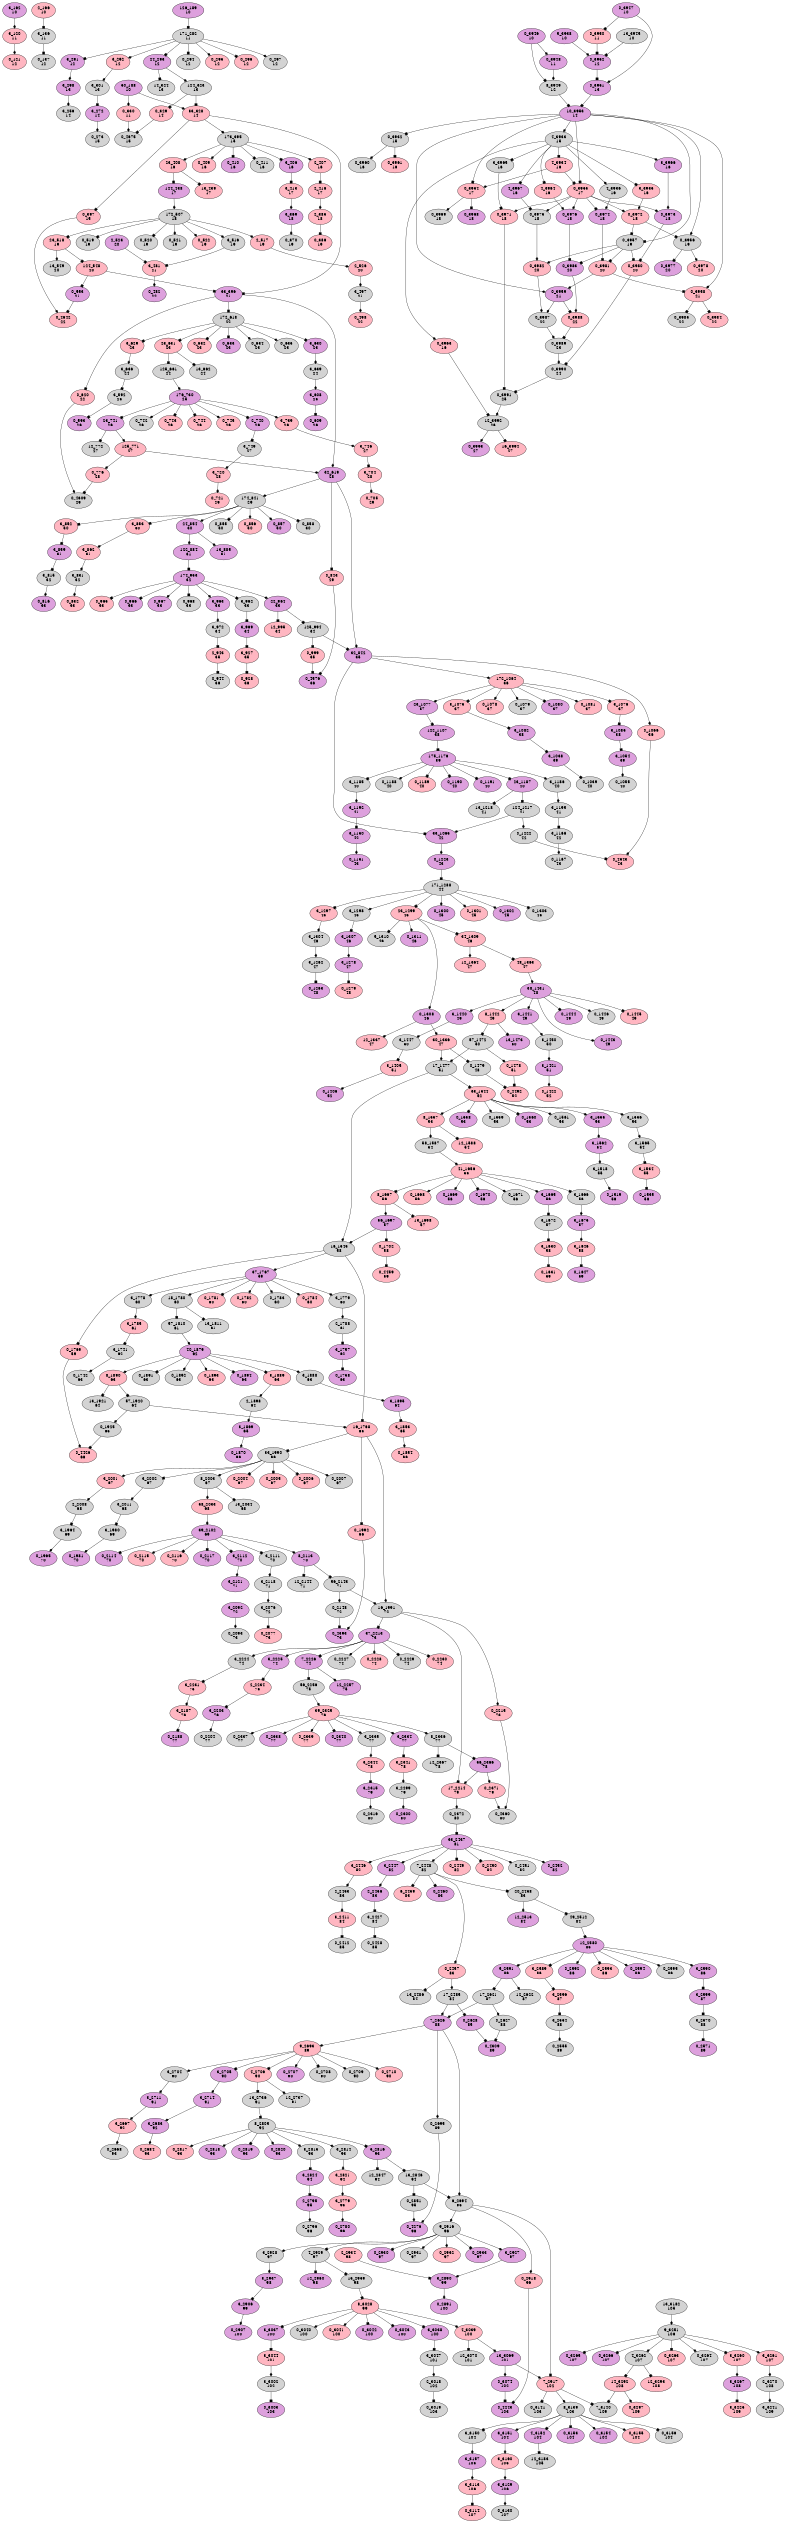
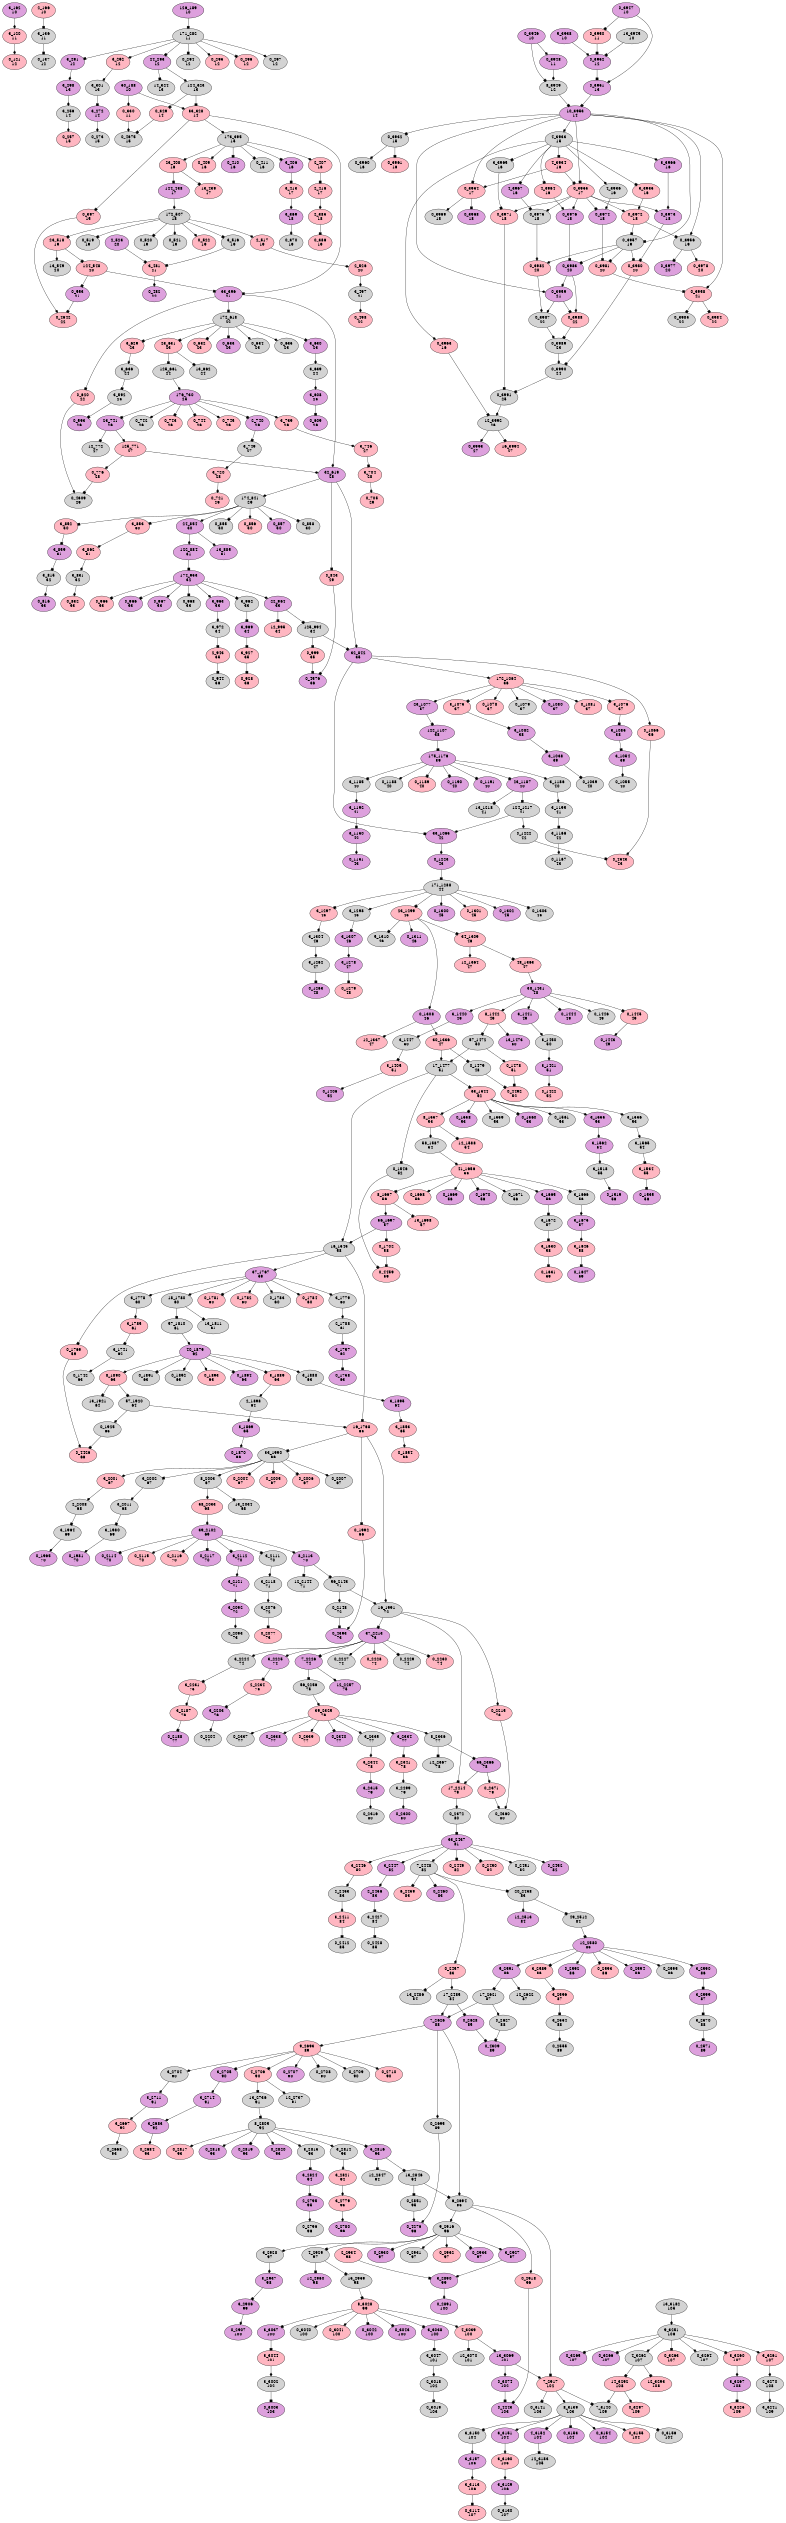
none -> (68, 139)
(204, 229) -> (204, 229)
(582, 280) -> (565, 280)
(557, 1028) -> (622, 1028)
none -> (400, 1171)
none -> (235, 1595)
